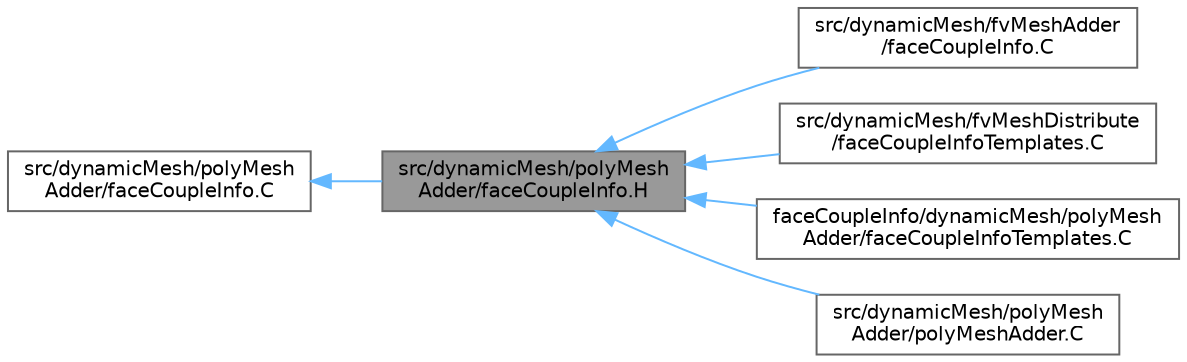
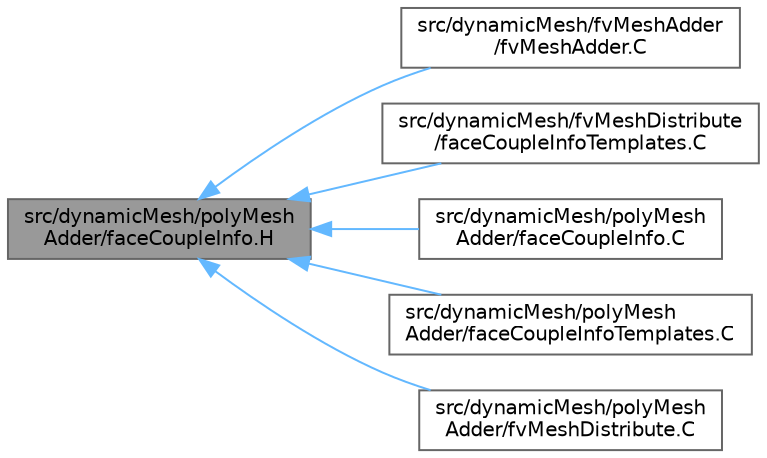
(968, 38) -> (571, 38)
(357, 181) -> (375, 229)
(968, 229) -> (571, 325)
(968, 325) -> (571, 420)
